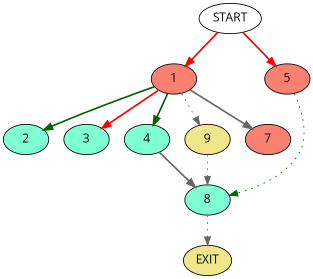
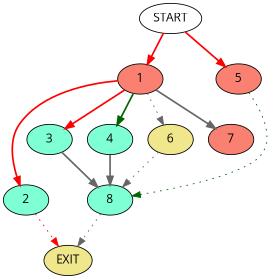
(103, 106) -> (39, 105)
(208, 139) -> (171, 139)
none -> (77, 167)
none -> (44, 227)
